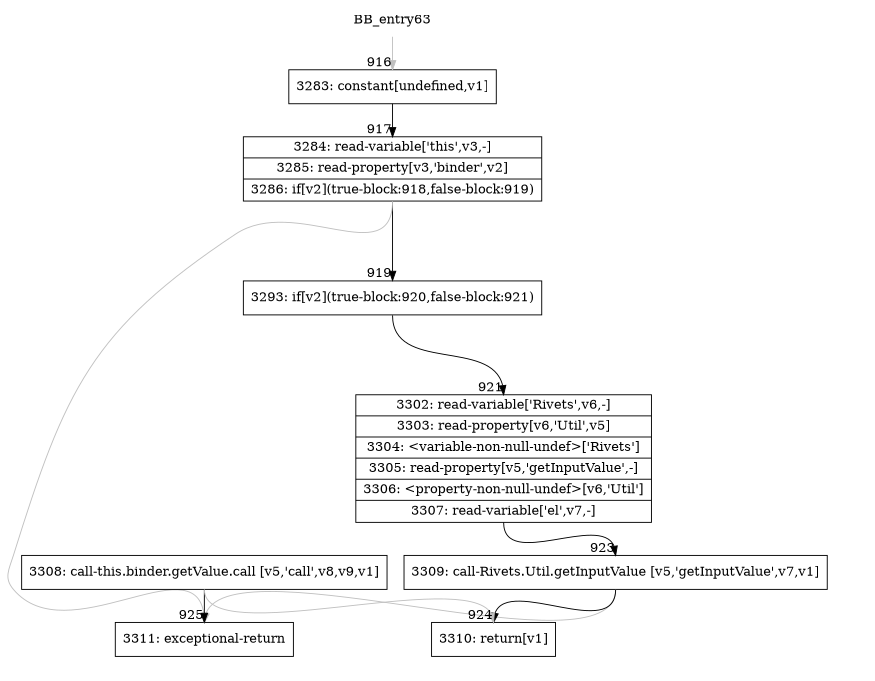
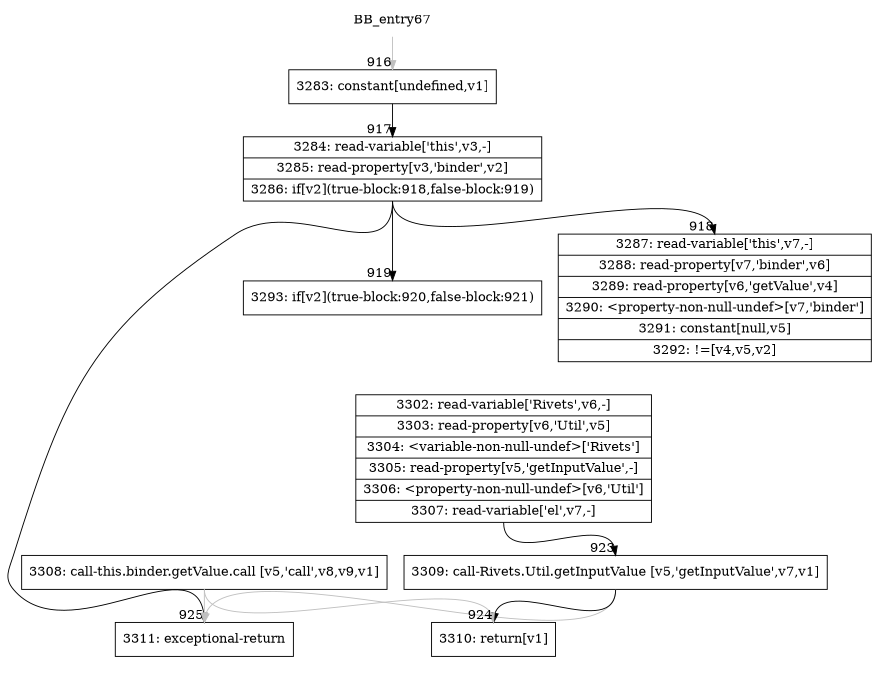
(393, 20) -> (393, 20)
none -> (715, 298)
(443, 354) -> none
(73, 399) -> (73, 399)
(204, 601) -> (204, 601)
